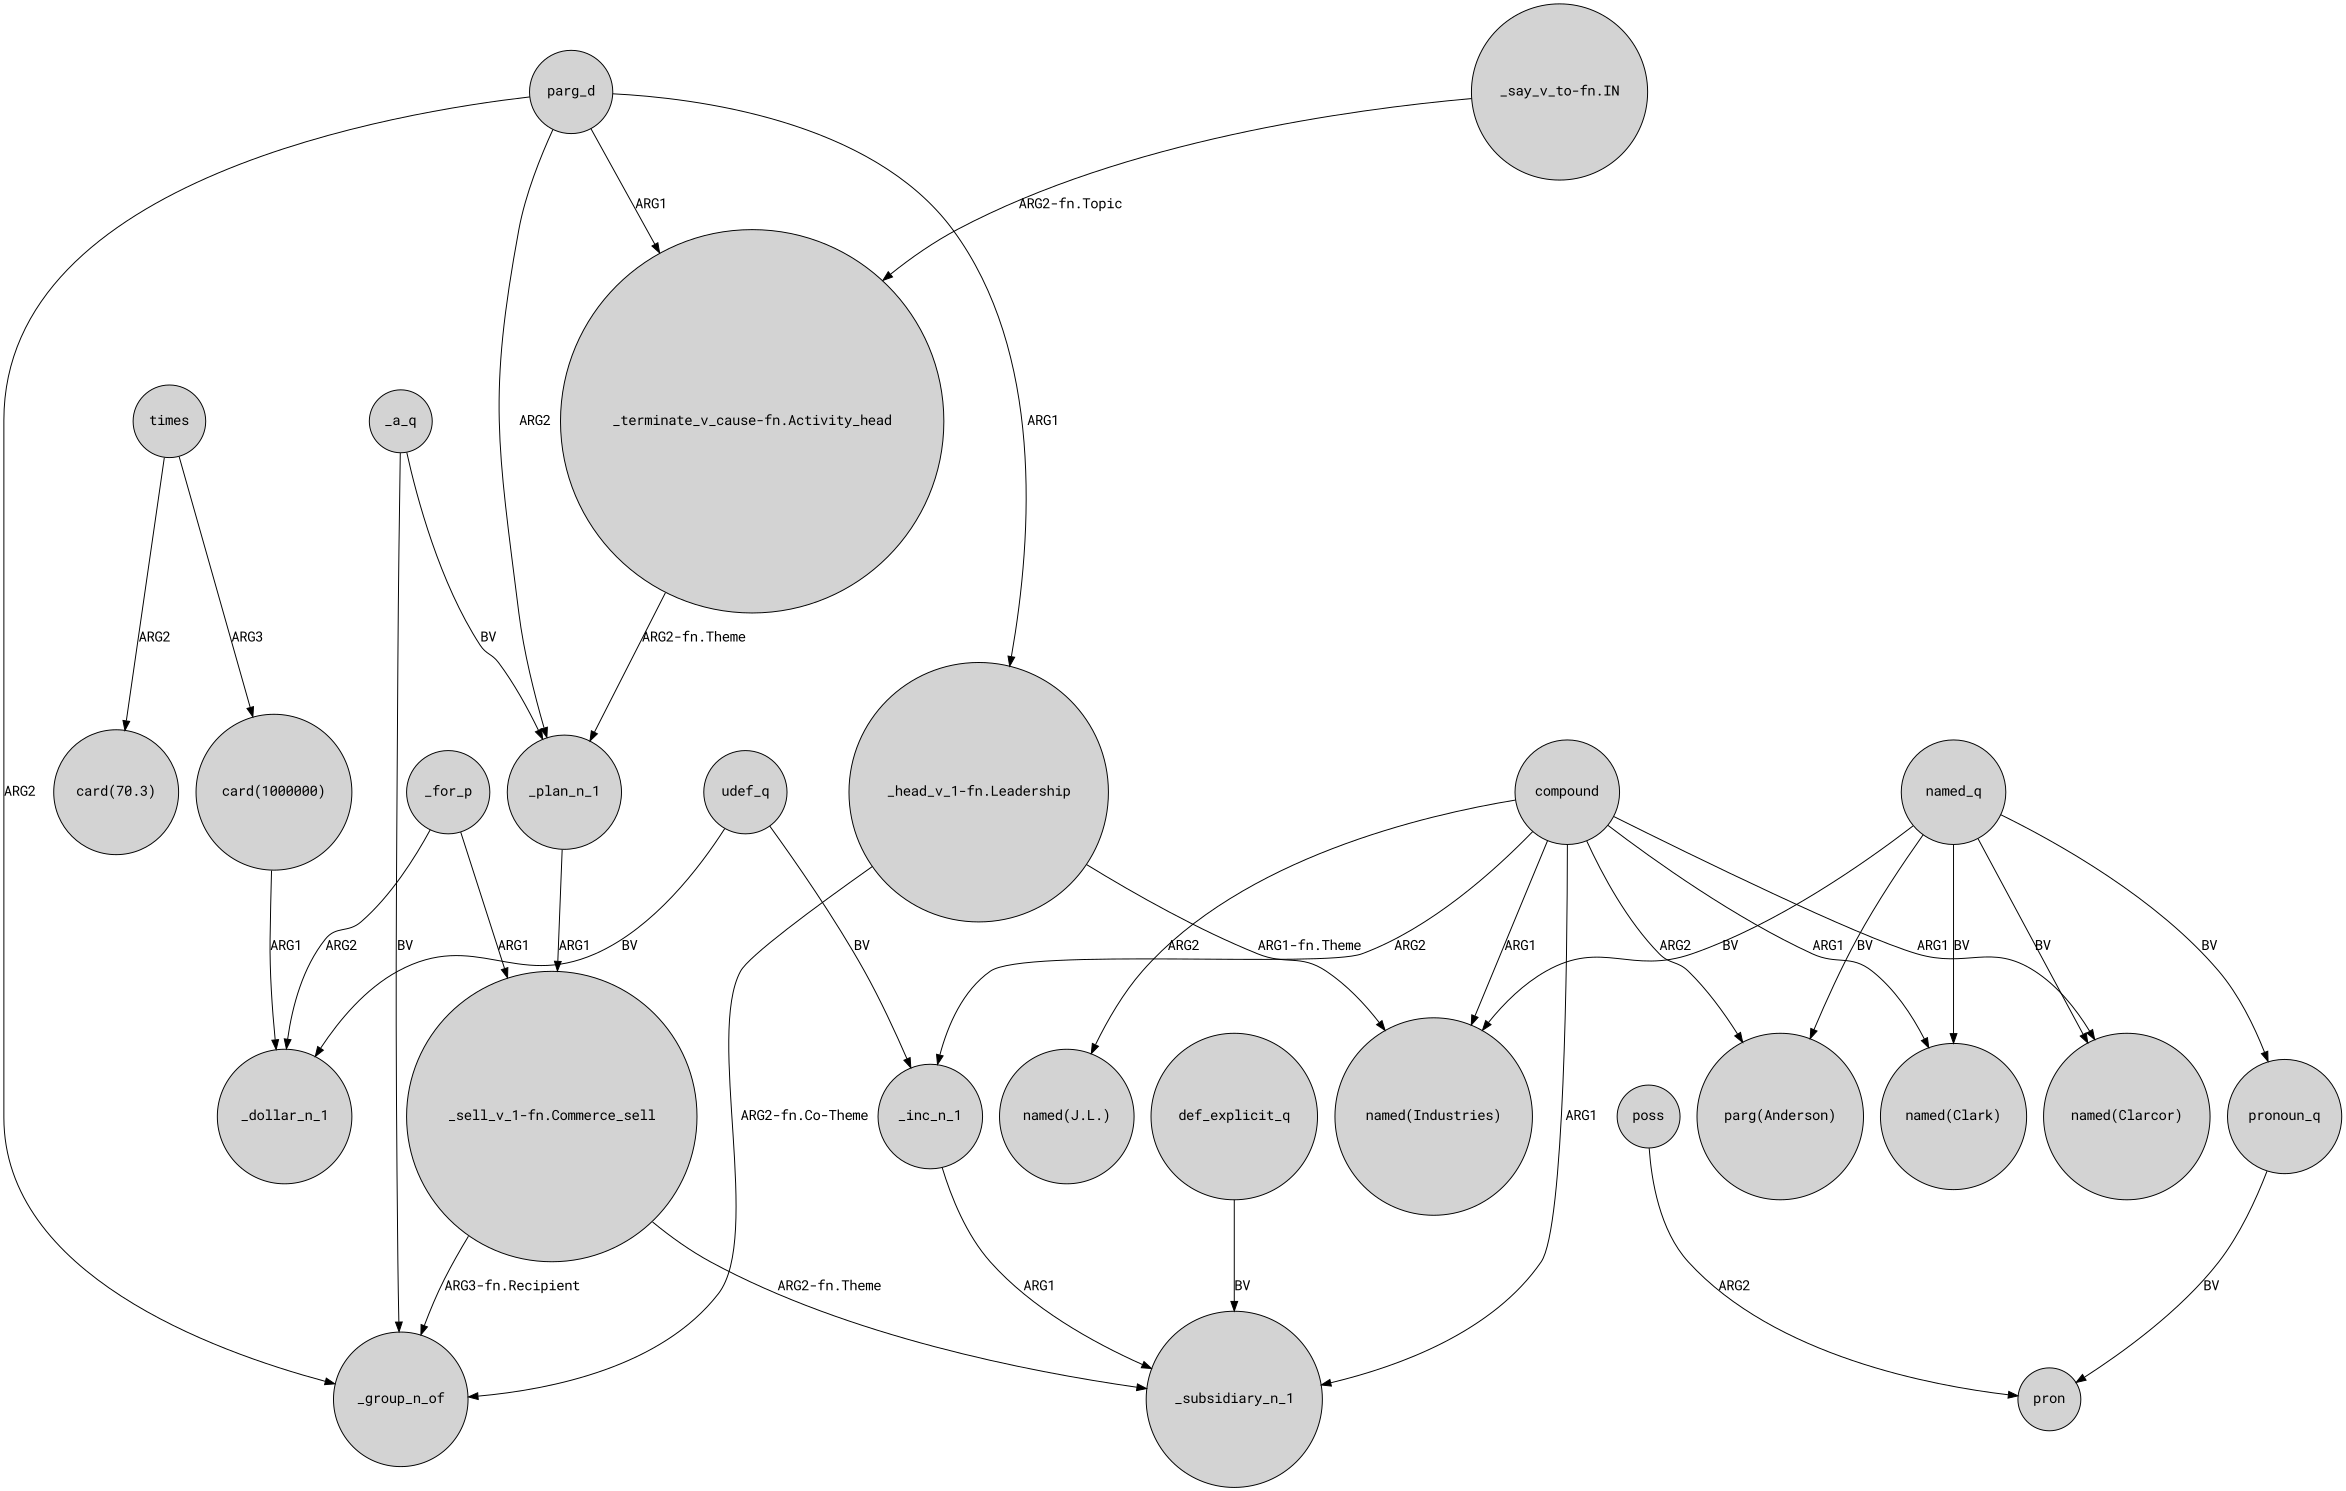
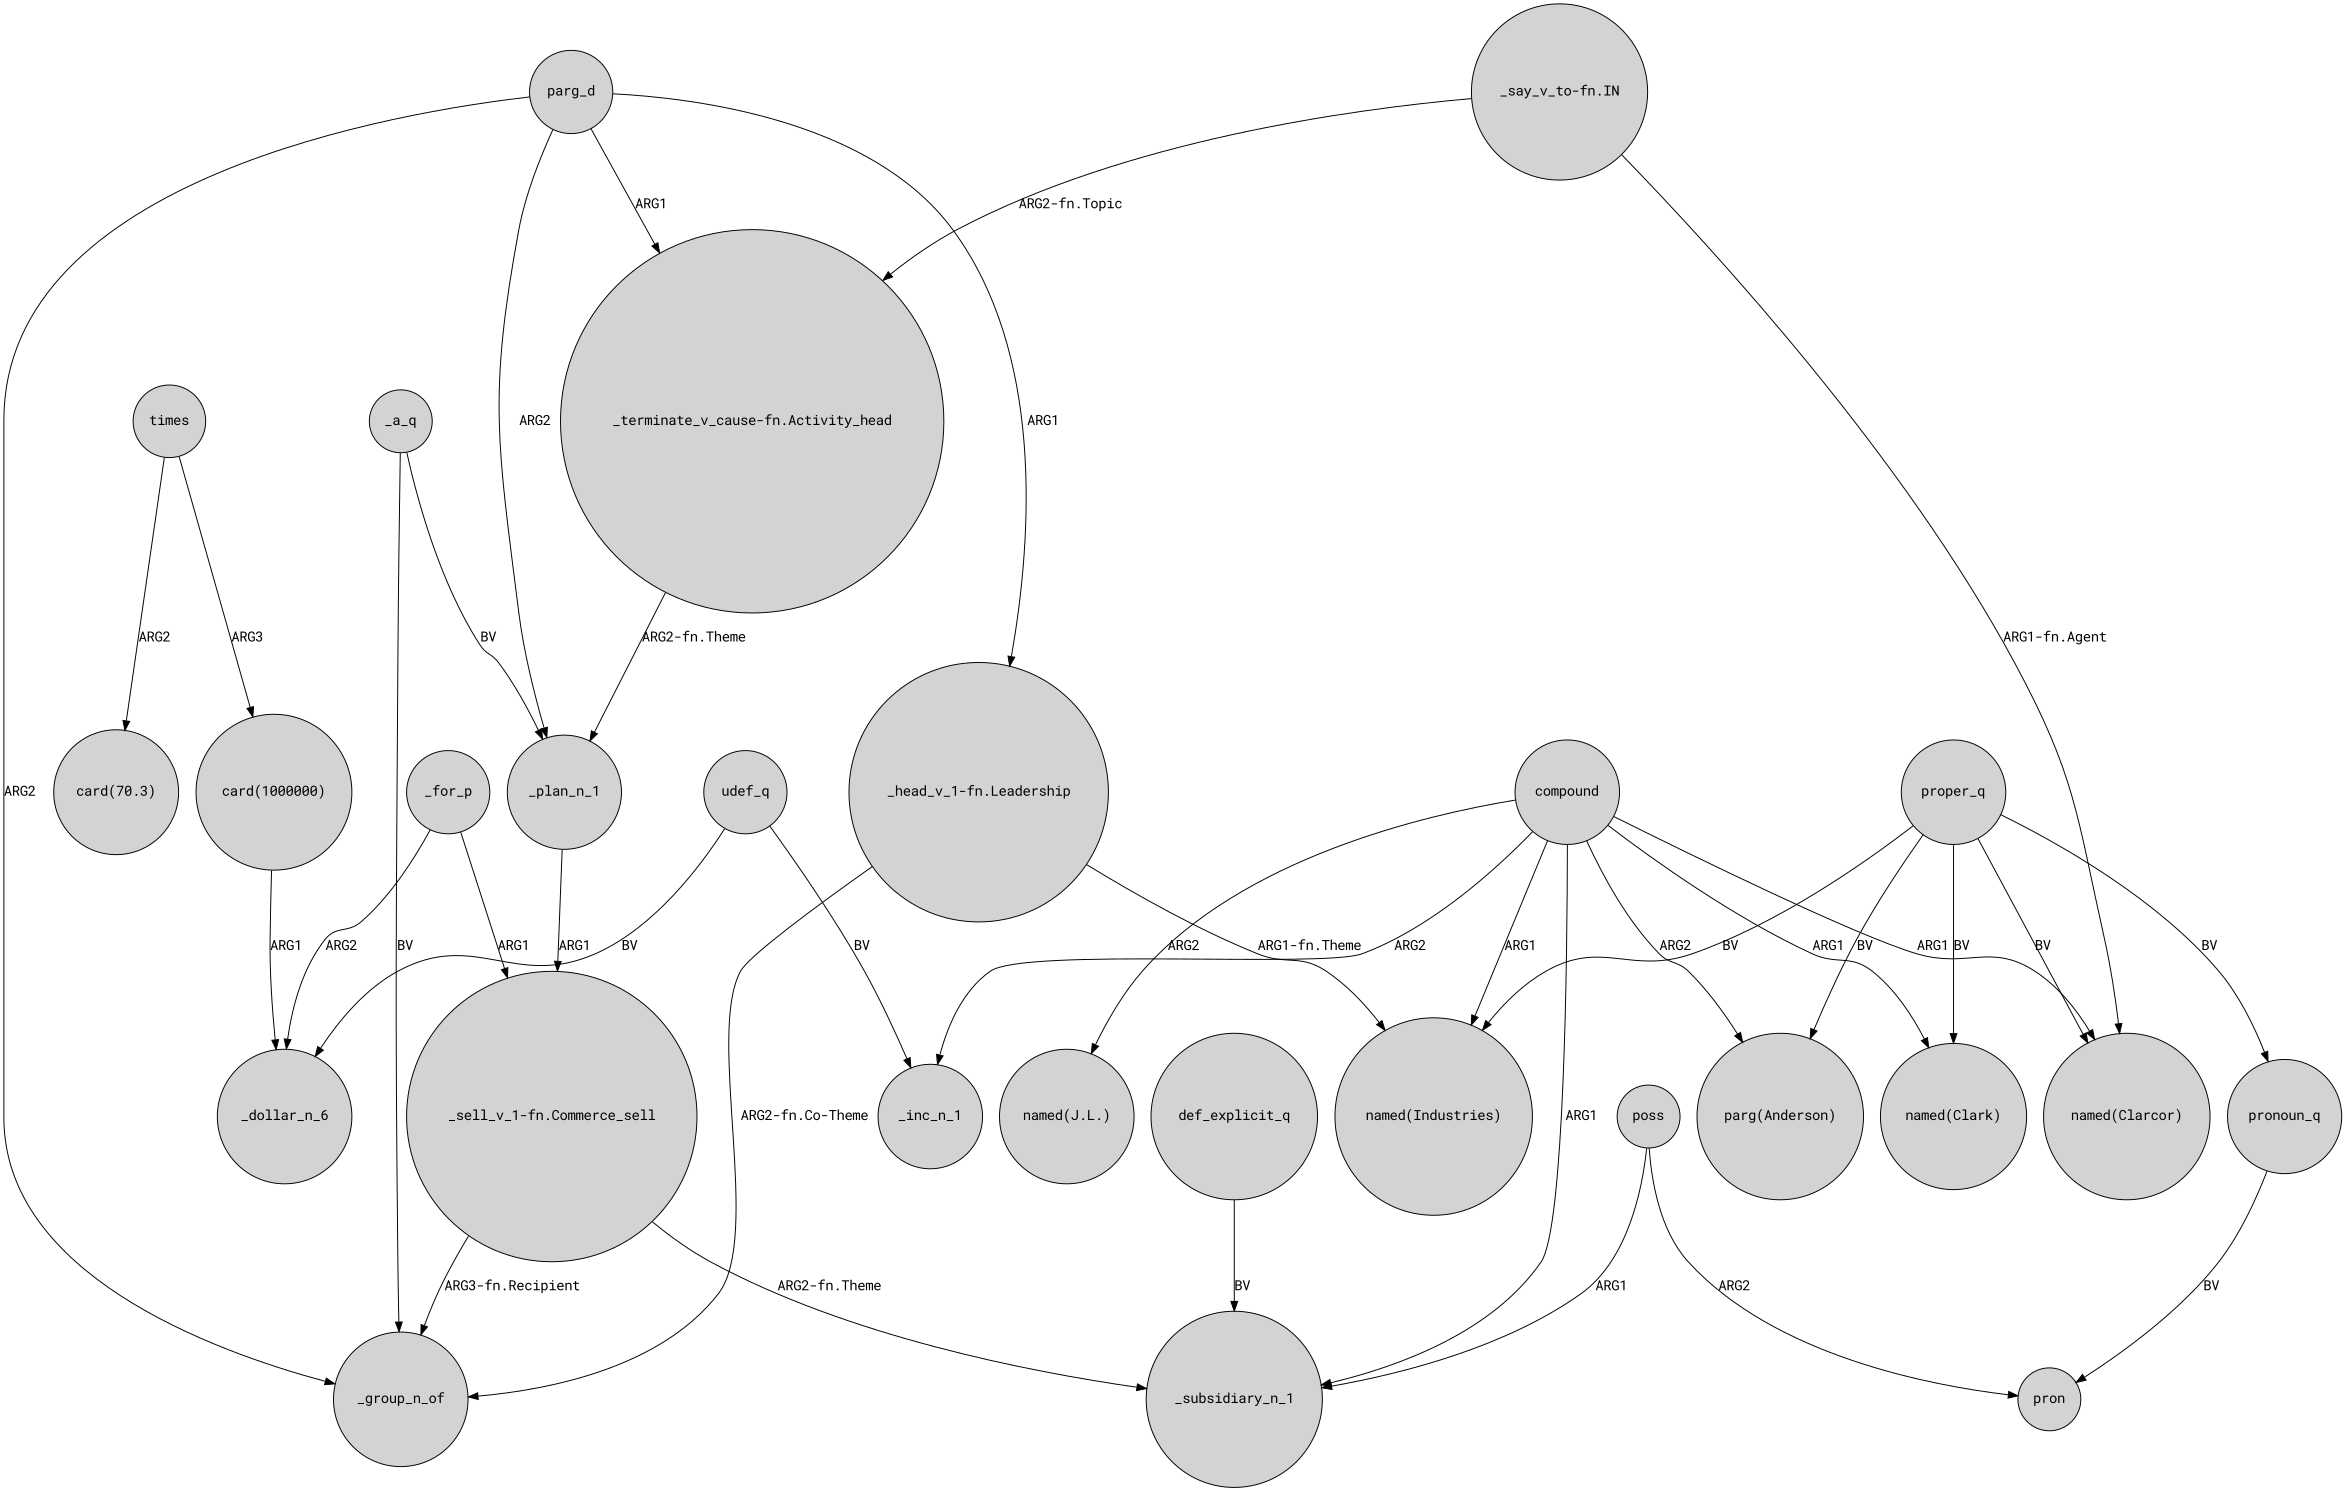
none -> (1945, 549)
(1954, 792) -> (1954, 792)
(285, 1117) -> (285, 1117)
(1018, 1289) -> (1537, 1320)
